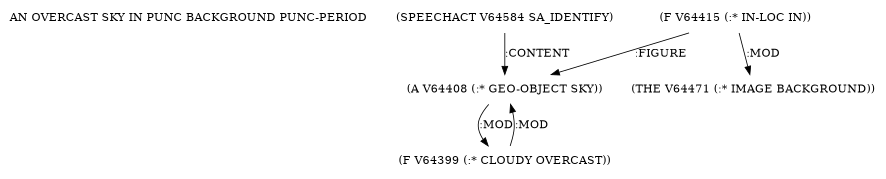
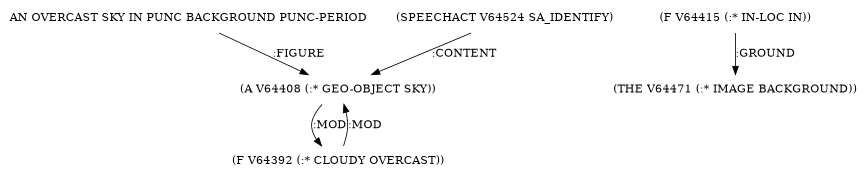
(505, 18) -> (505, 18)
(624, 53) -> (260, 52)
(763, 54) -> (765, 54)
(505, 161) -> (338, 161)
